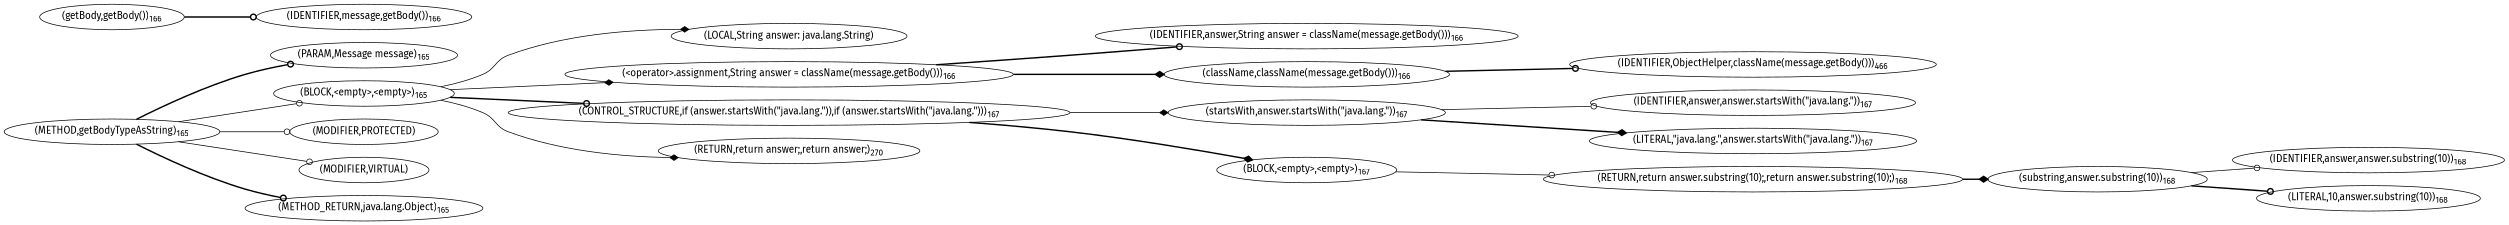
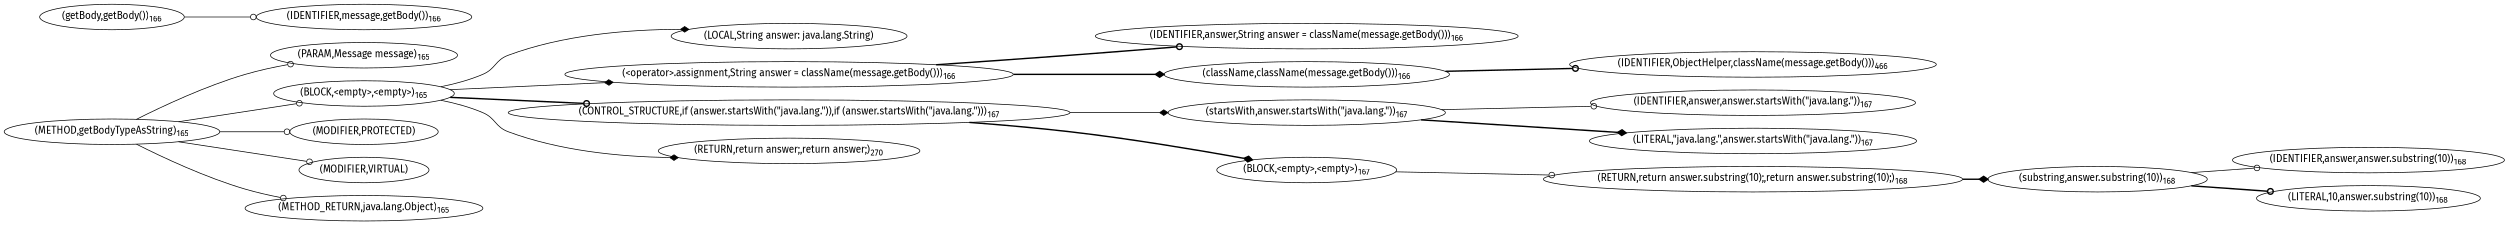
(217, 17) -> (217, 17)
(210, 86) -> (210, 86)
(207, 176) -> (207, 176)
